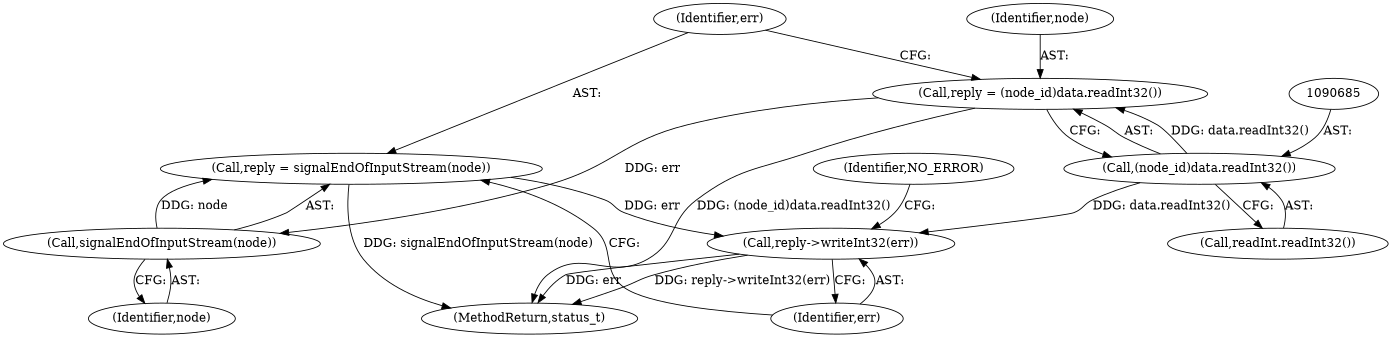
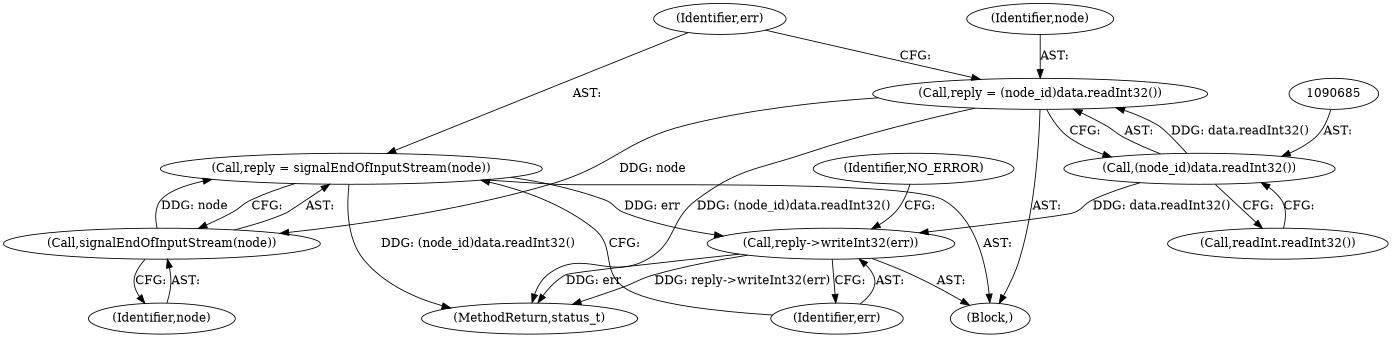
(653, 169) -> (653, 169)
none -> (249, 201)
(1301, 206) -> (1301, 206)
(478, 244) -> (478, 244)
none -> (990, 319)
